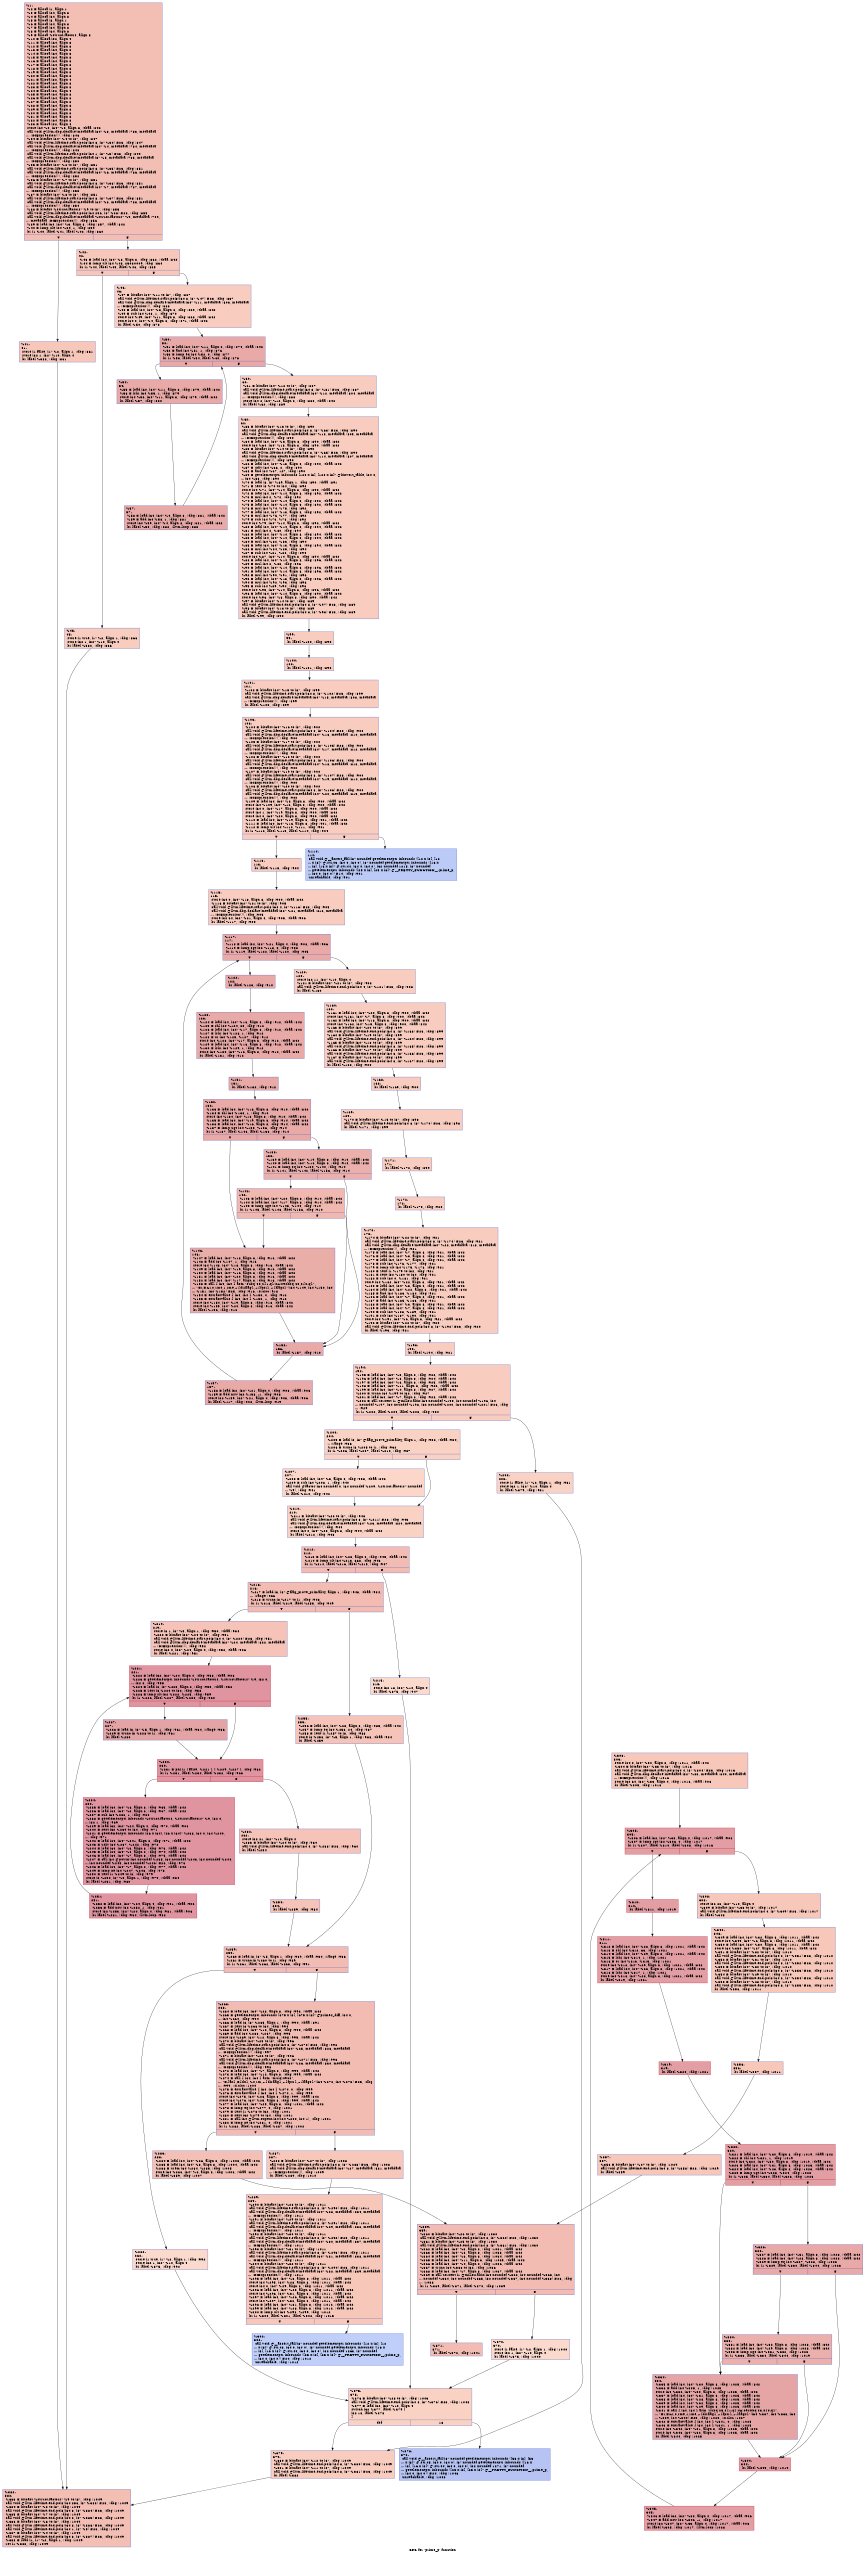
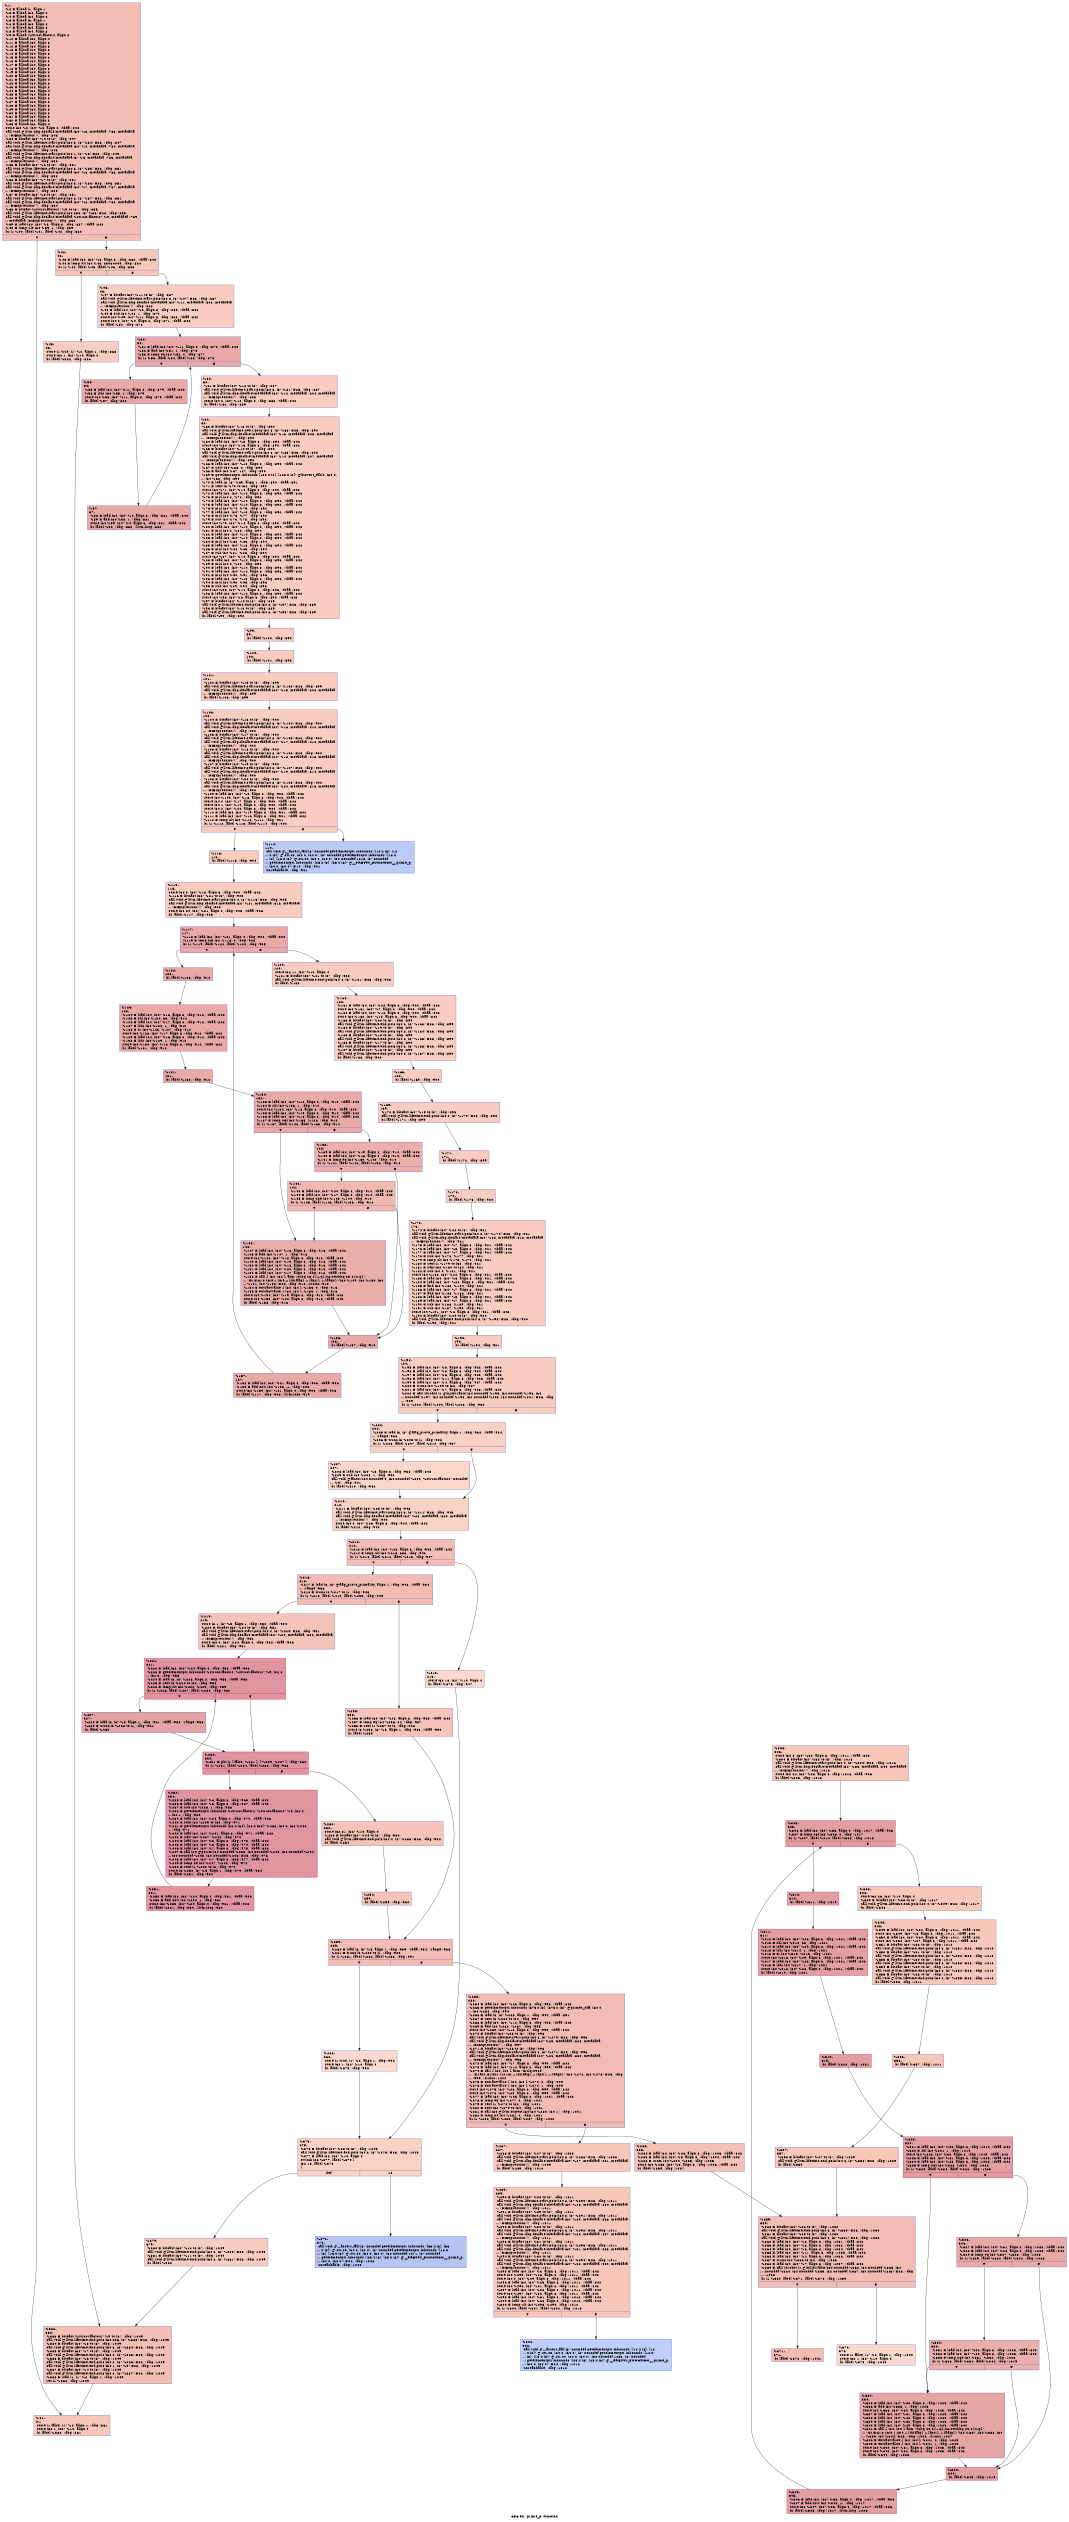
(57, 1425) -> (86, 2398)
(535, 1483) -> none
(480, 2373) -> none
